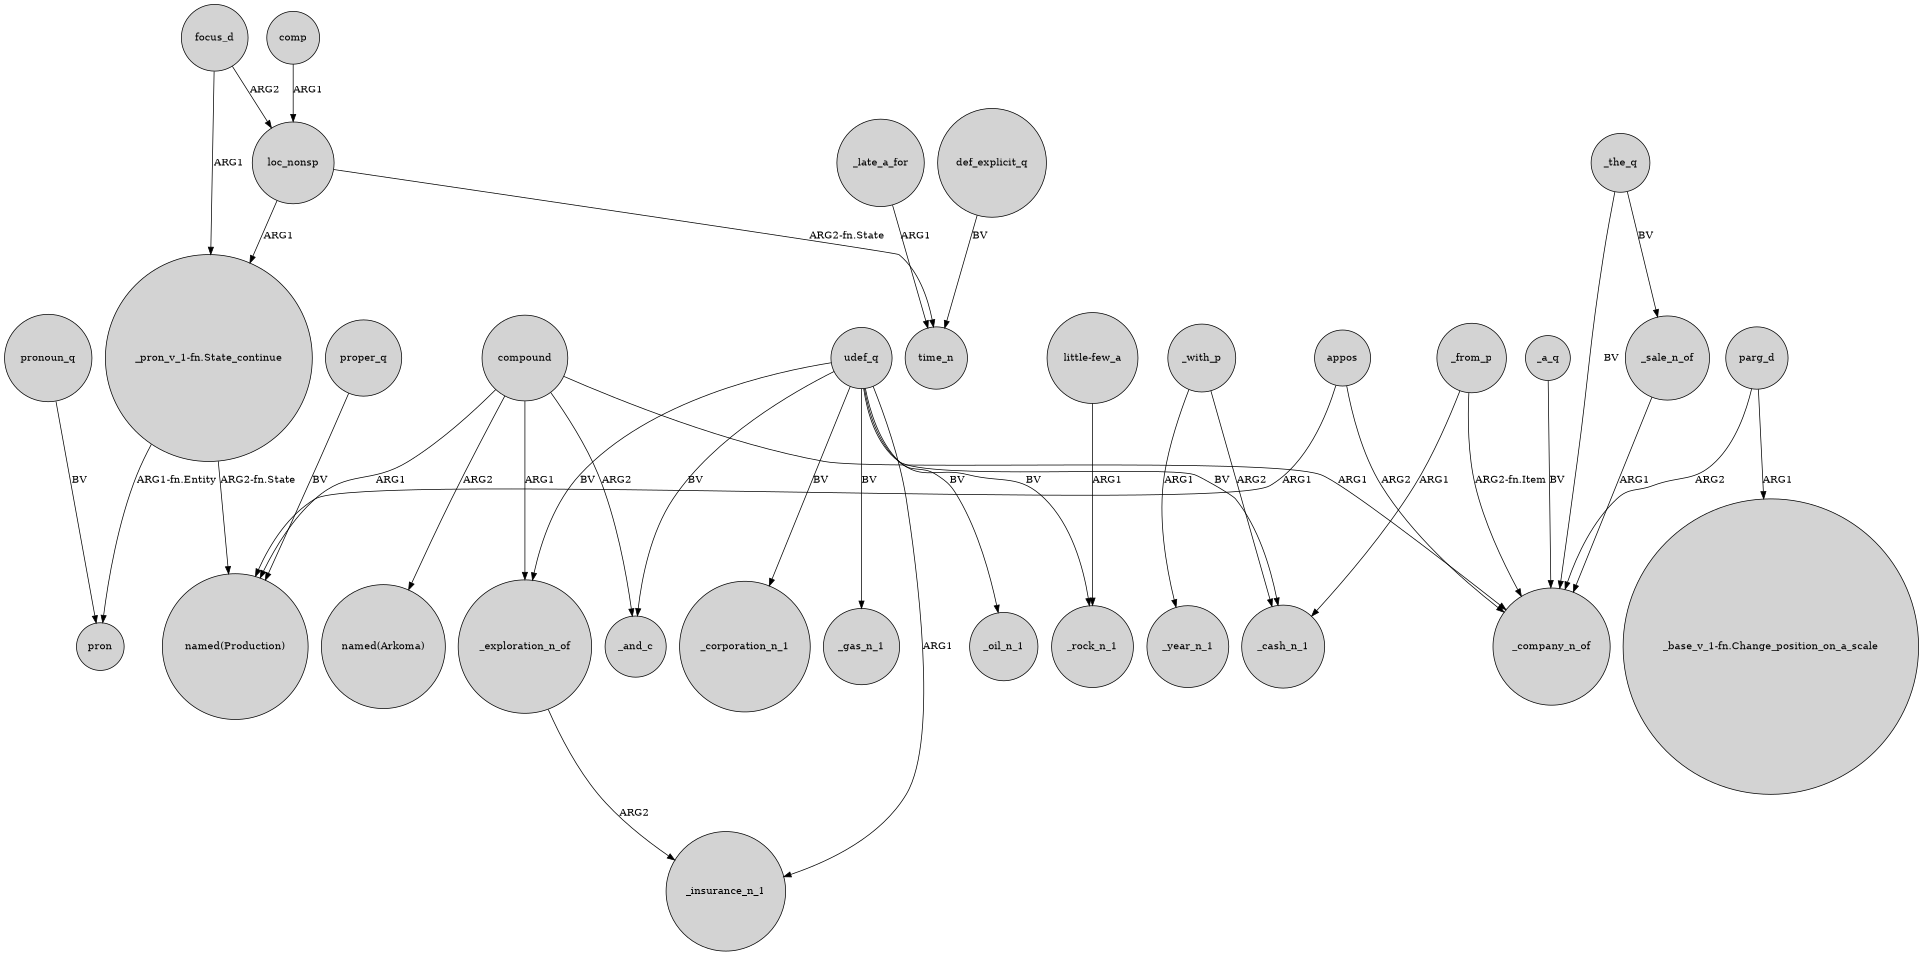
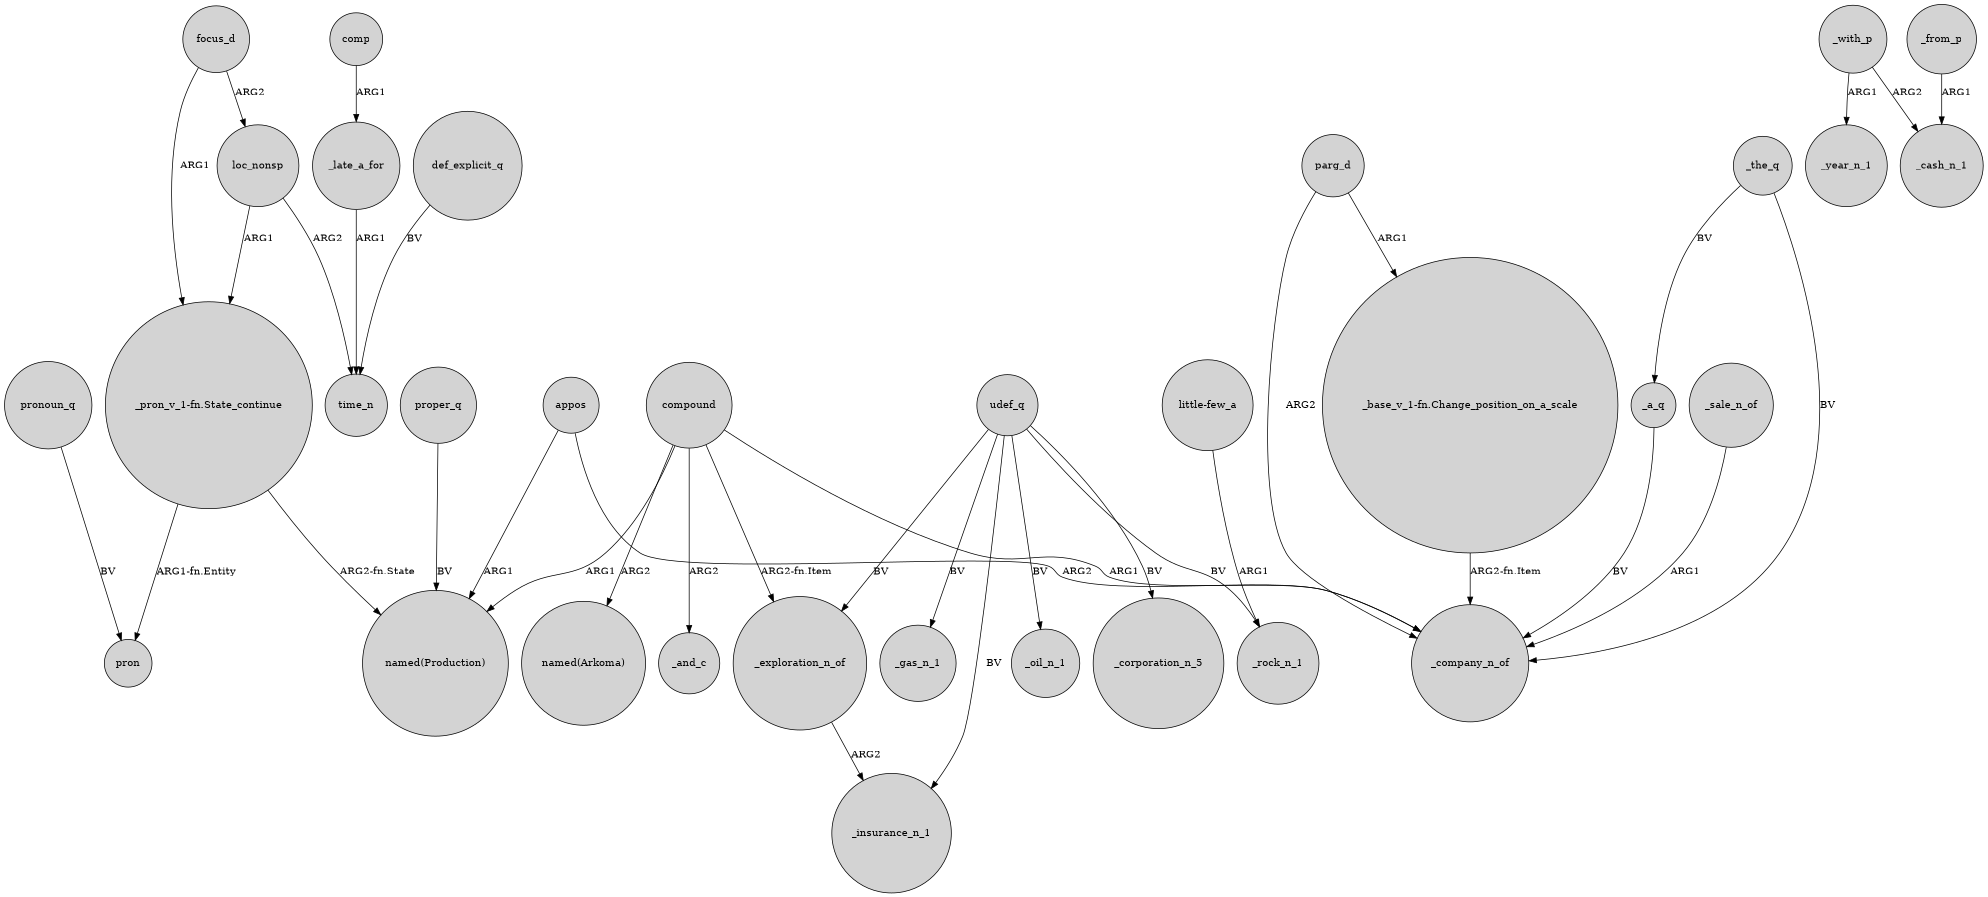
(293, 89) -> (356, 90)
(847, 236) -> (328, 239)
(1642, 251) -> (1677, 271)
(702, 464) -> none
(1083, 472) -> none
(540, 480) -> (797, 572)
(1478, 495) -> (1470, 575)
(745, 647) -> (1159, 663)
(938, 647) -> (994, 663)
